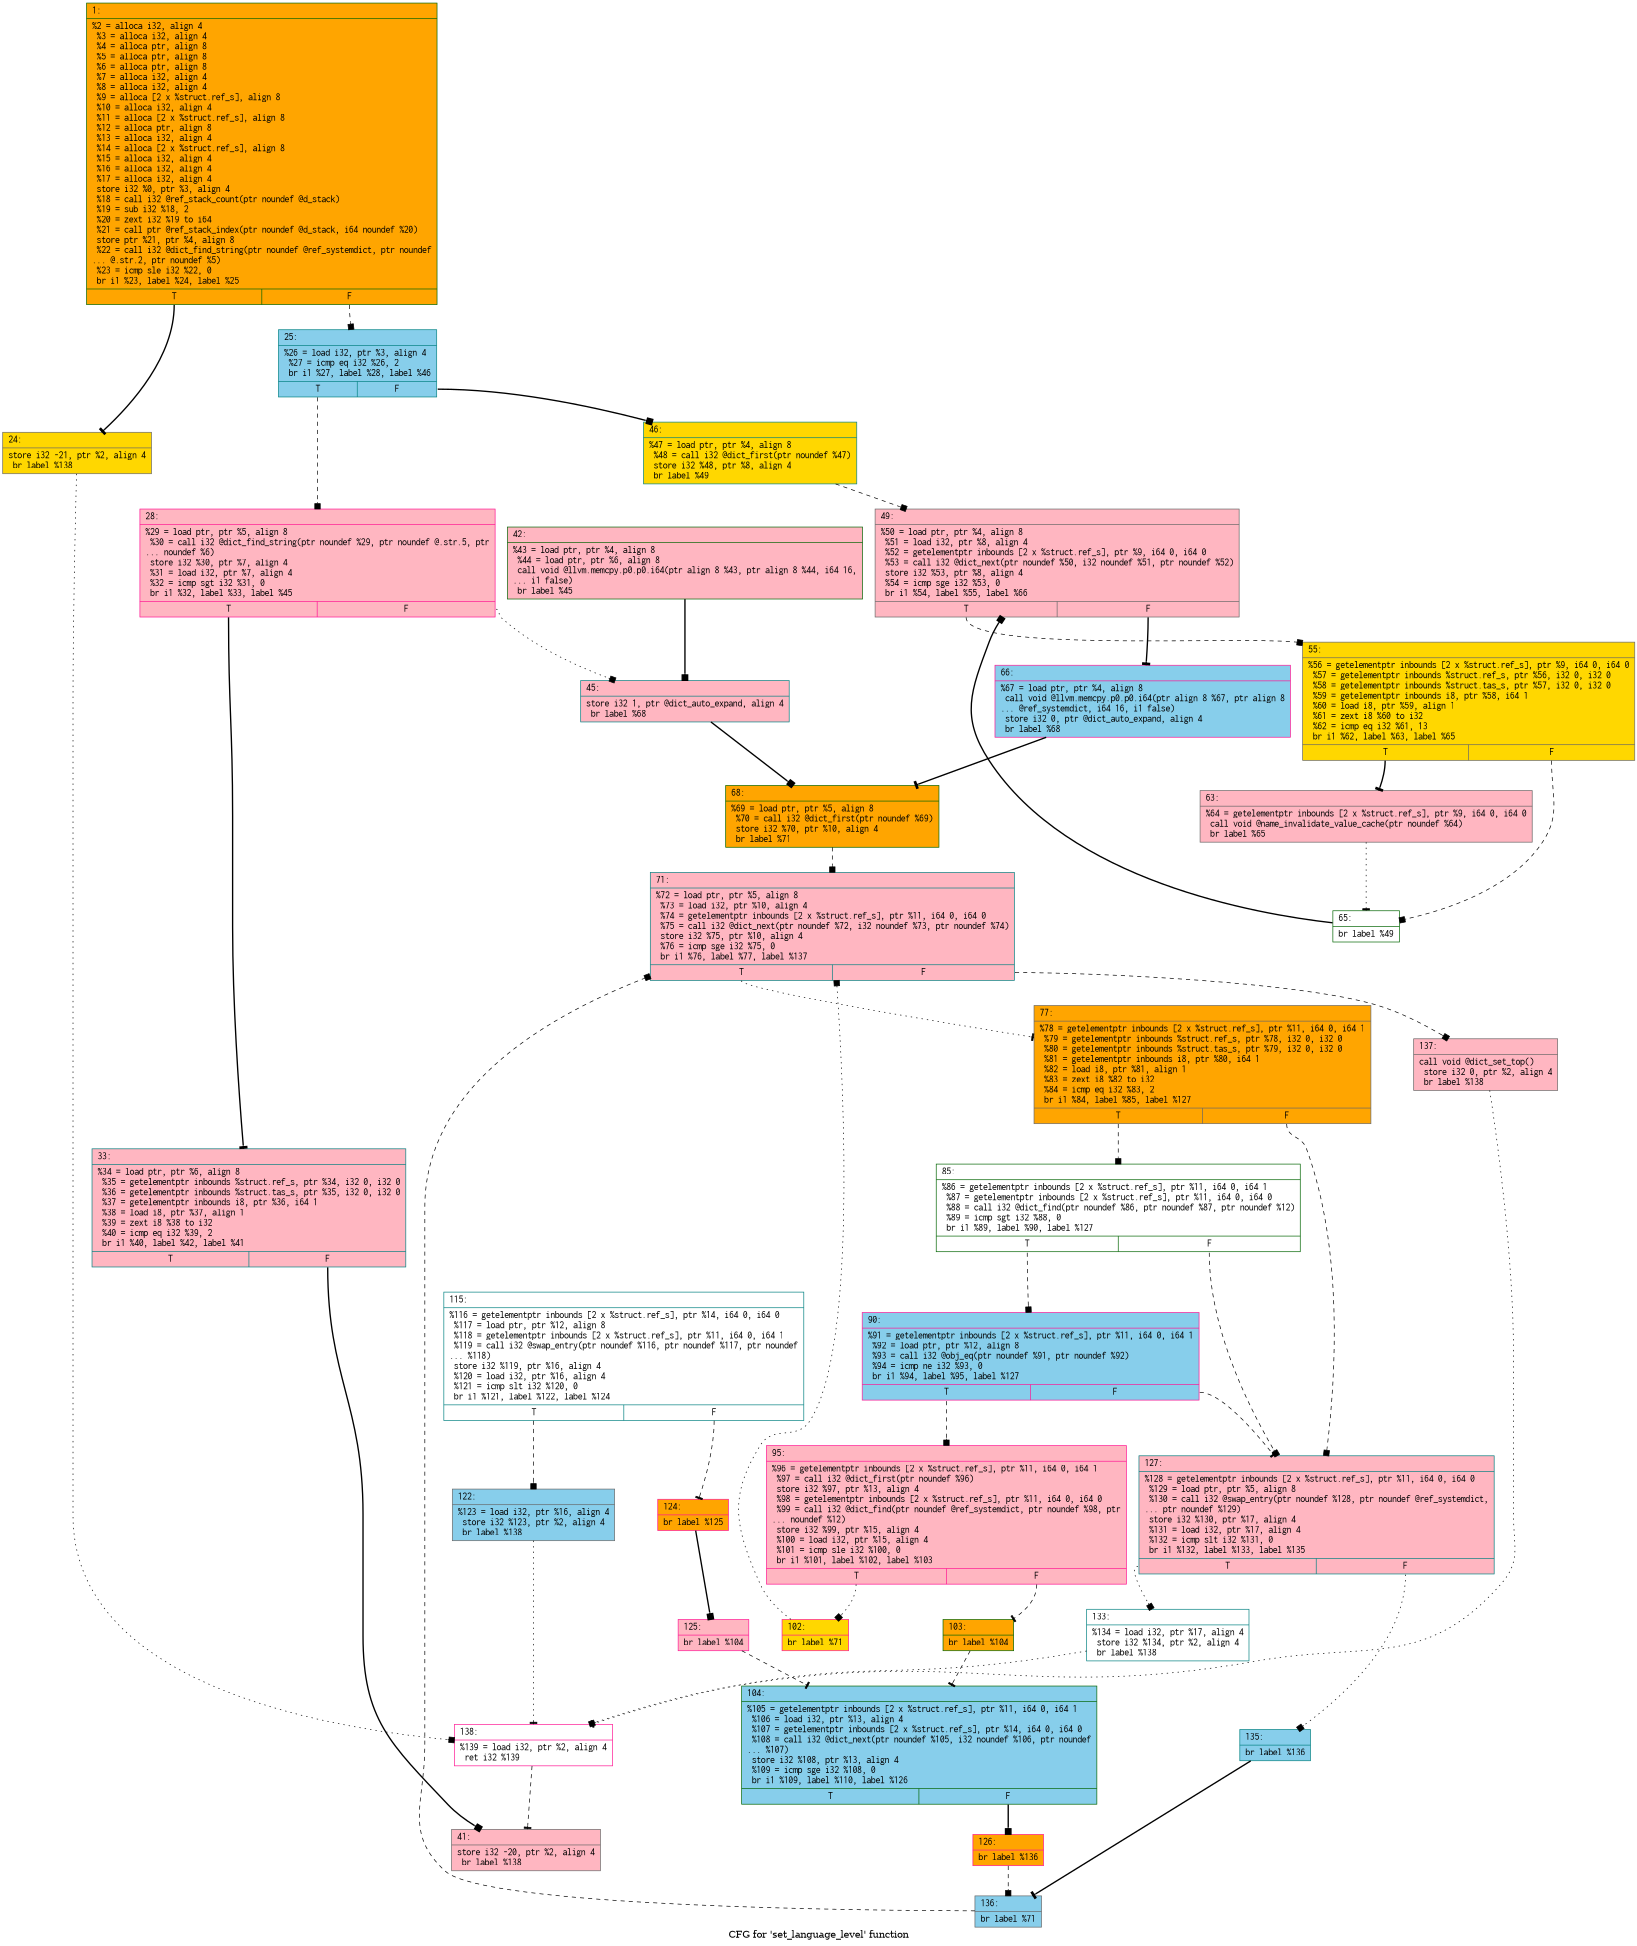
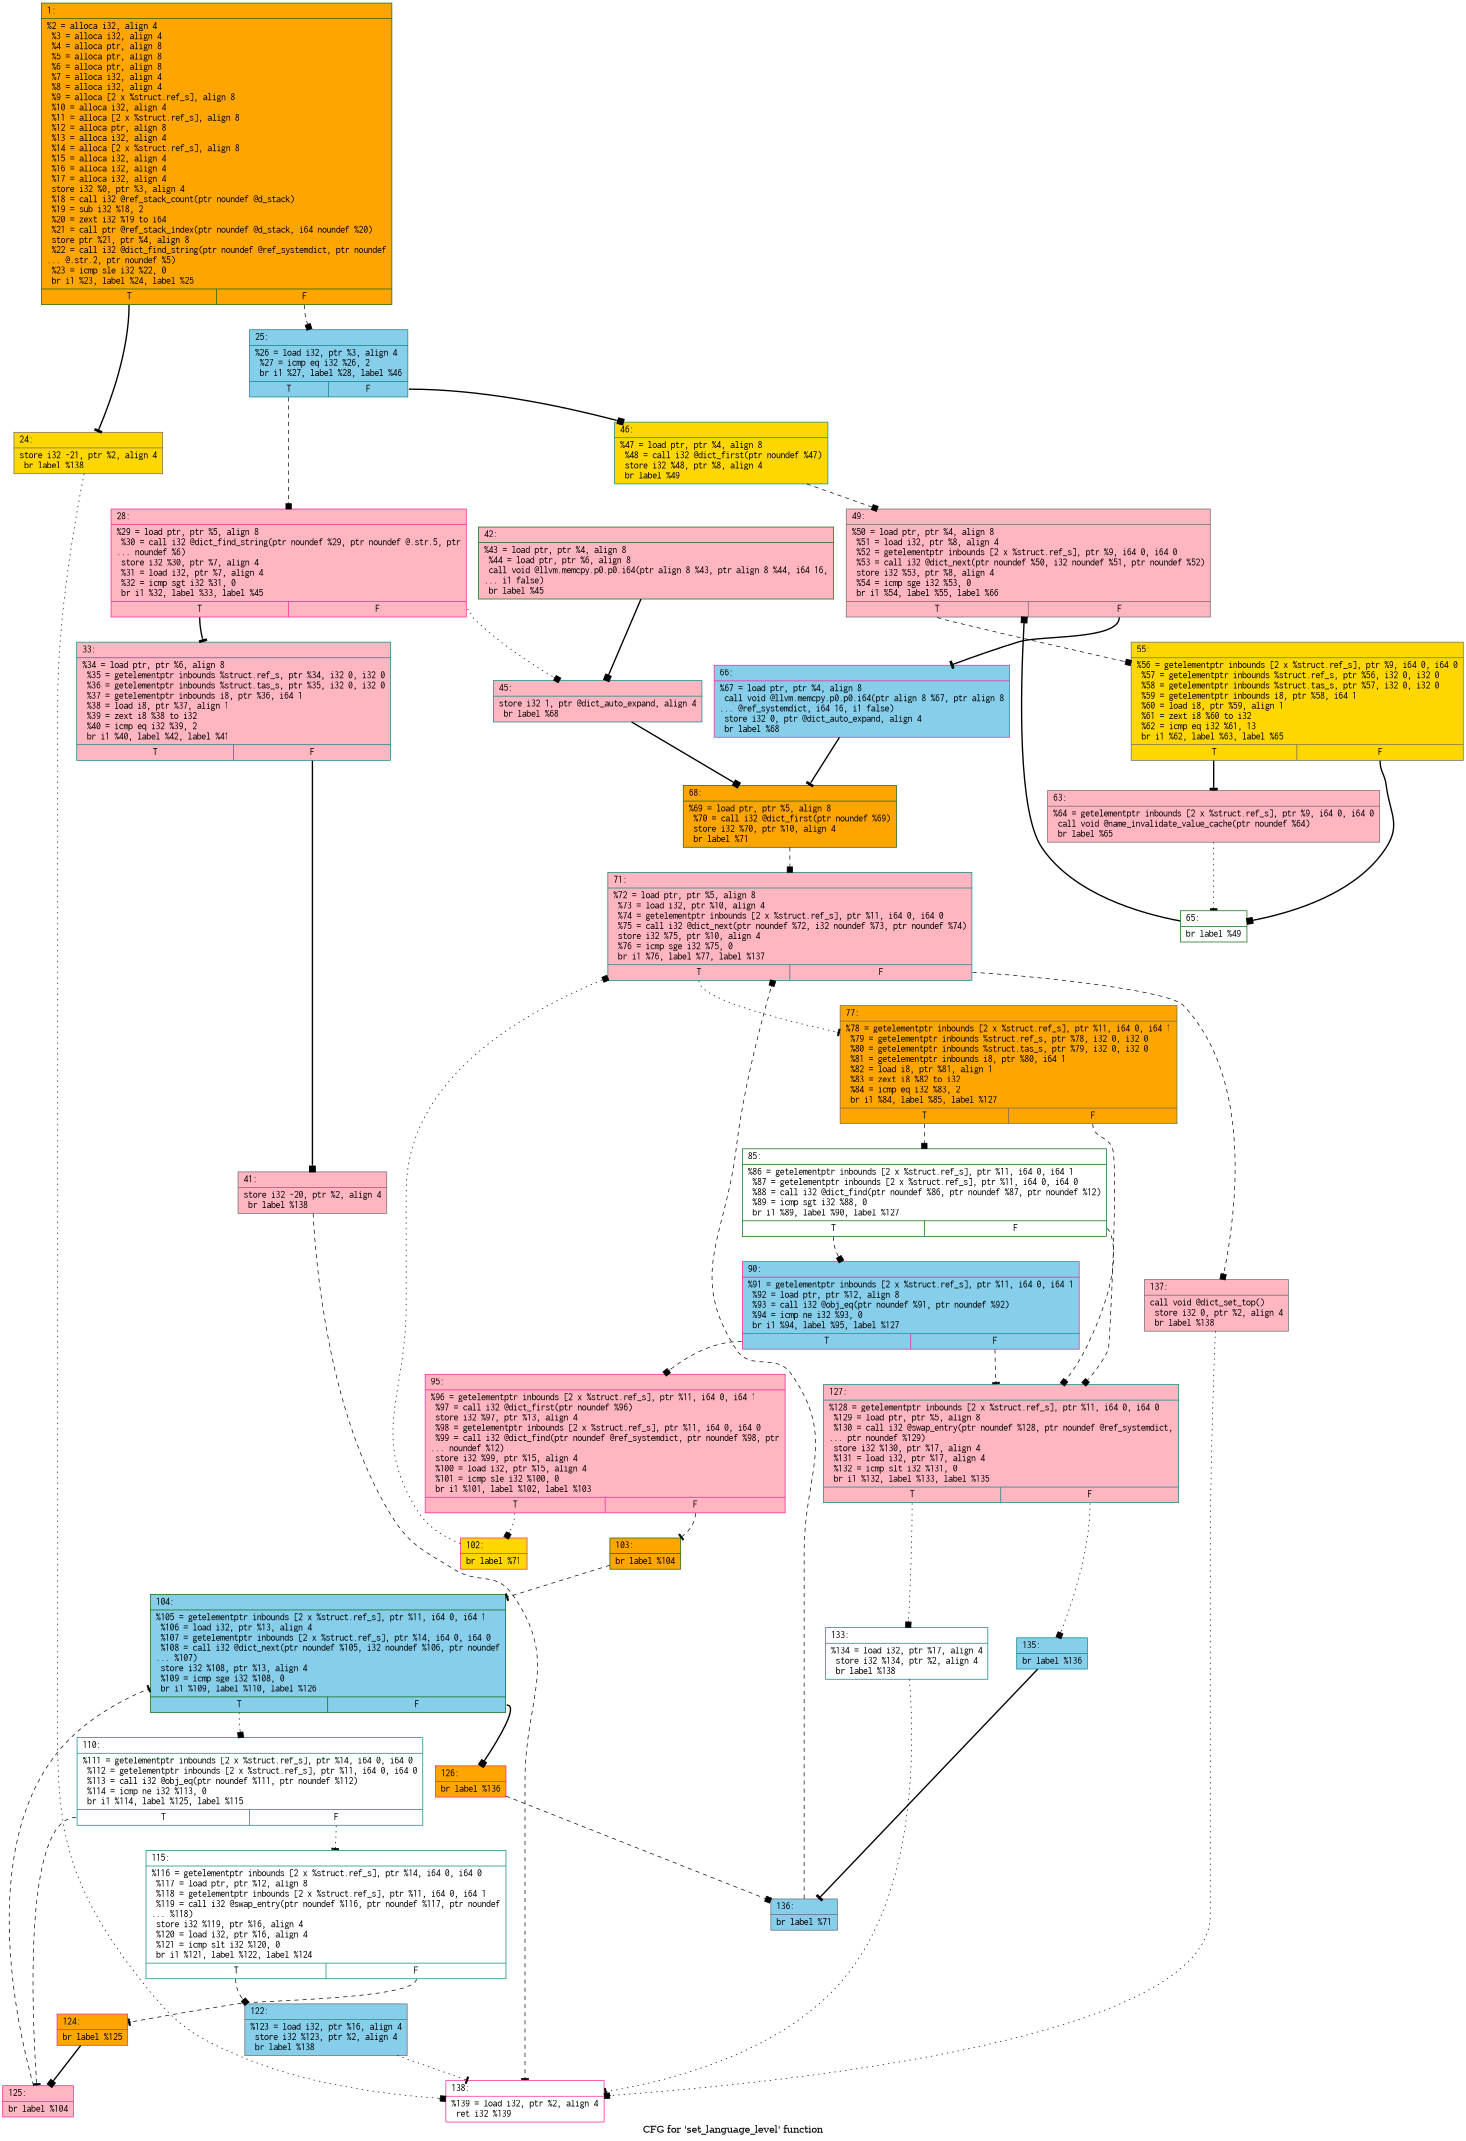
(1517, 870) -> (1365, 872)
none -> (250, 1781)
(530, 1796) -> (519, 1605)
